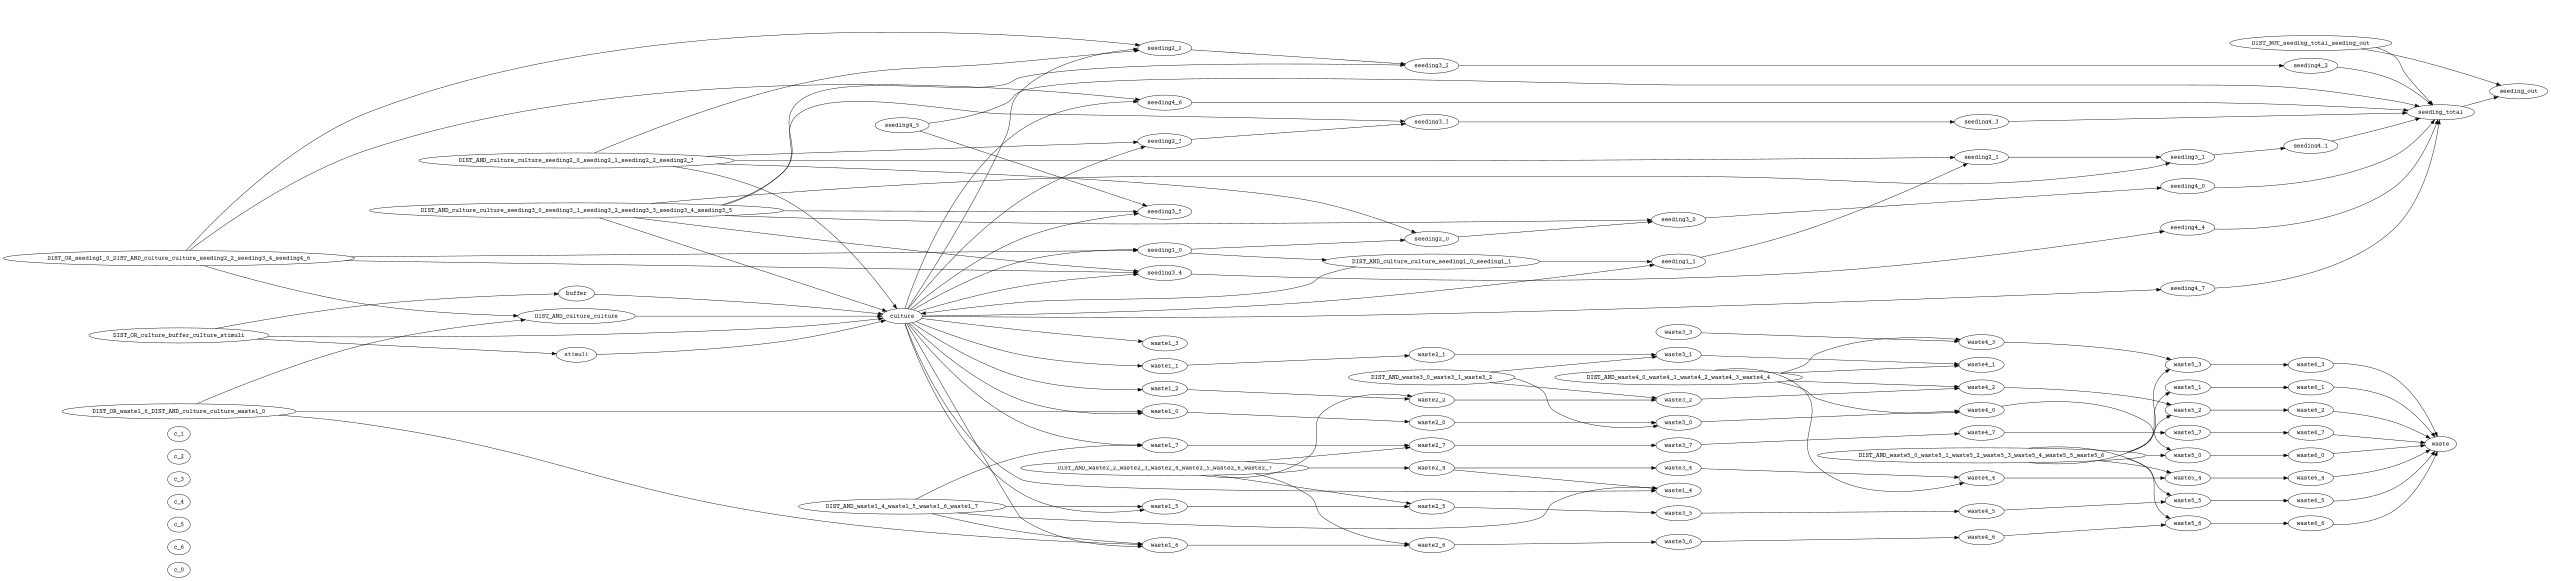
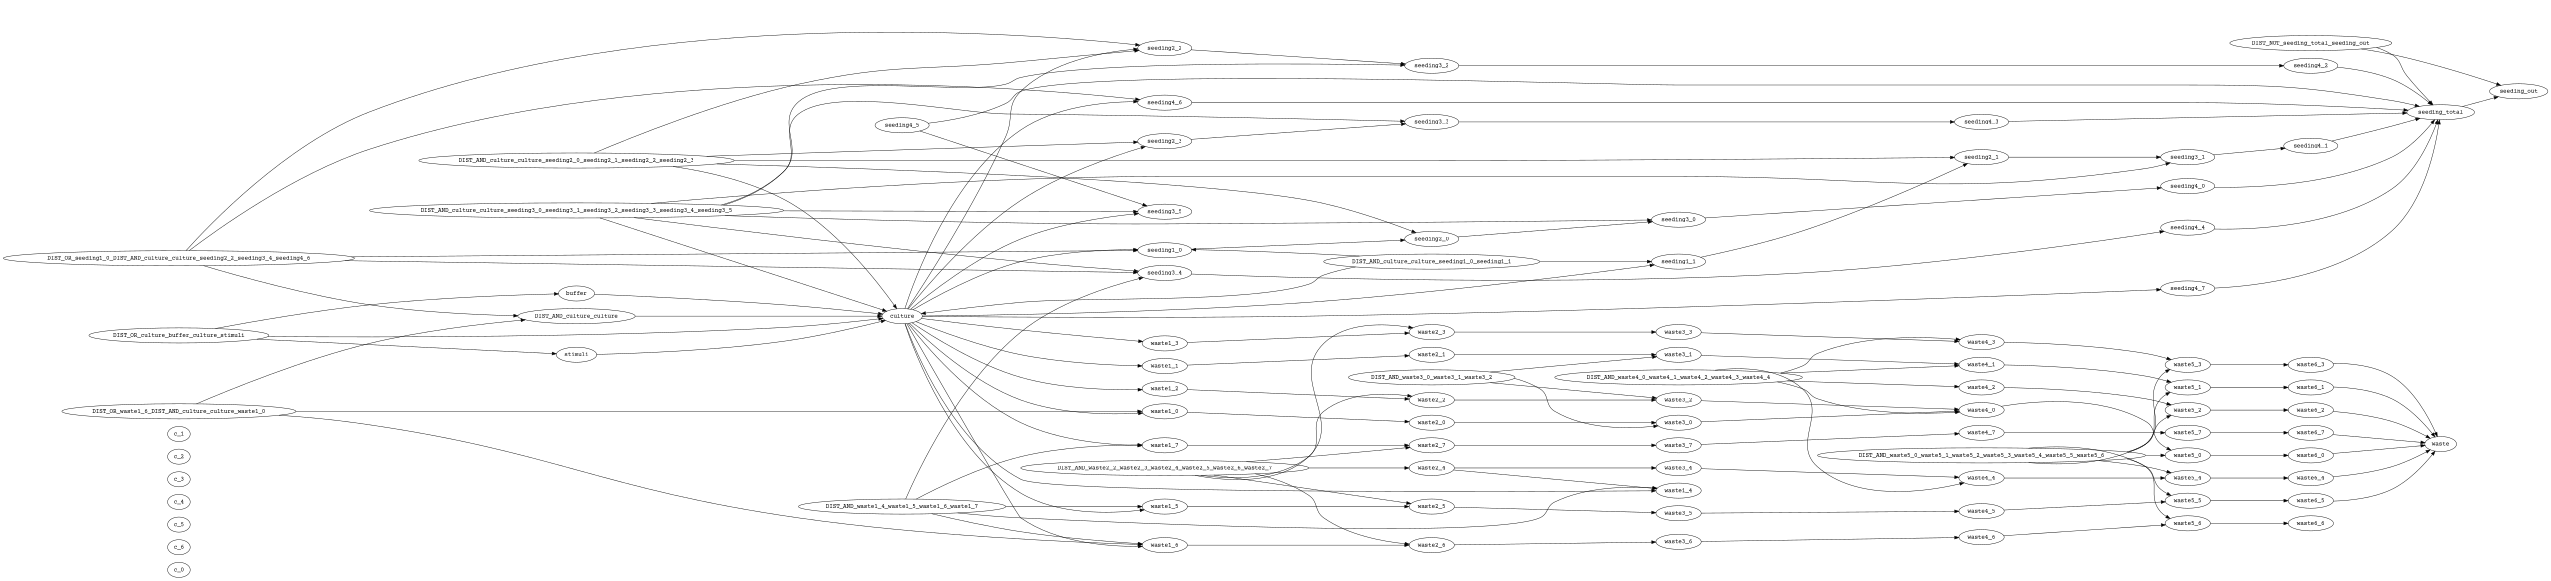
(1256, 257) -> (1278, 252)
(1025, 286) -> (994, 358)
none -> (1432, 332)
none -> (2086, 369)
(1828, 394) -> (1828, 405)
(2397, 509) -> none
